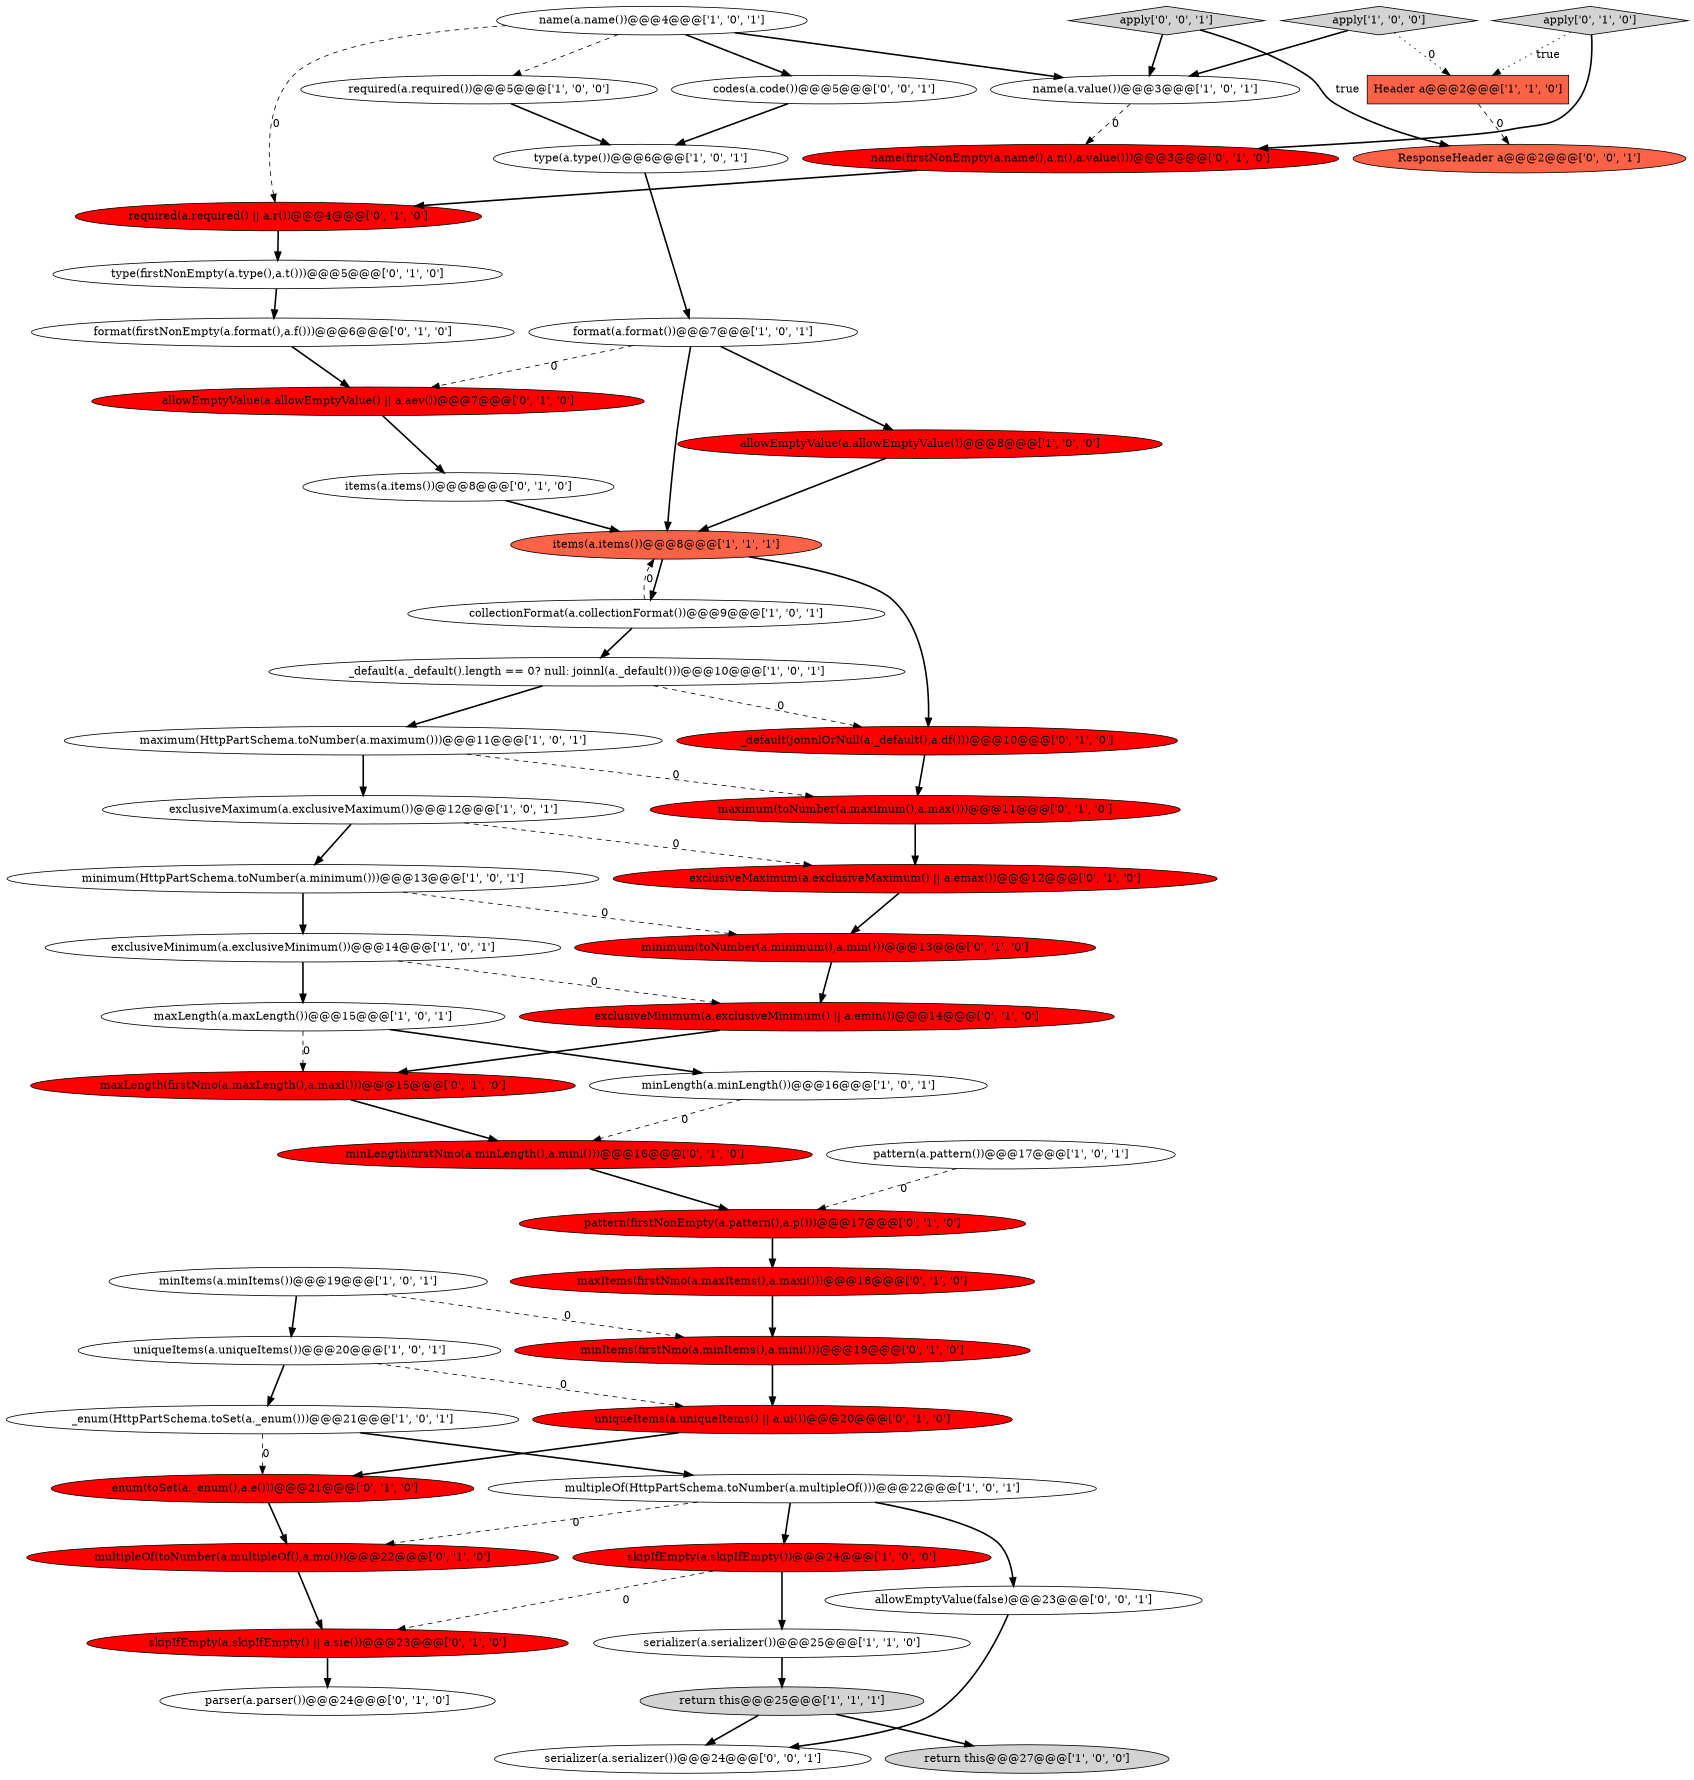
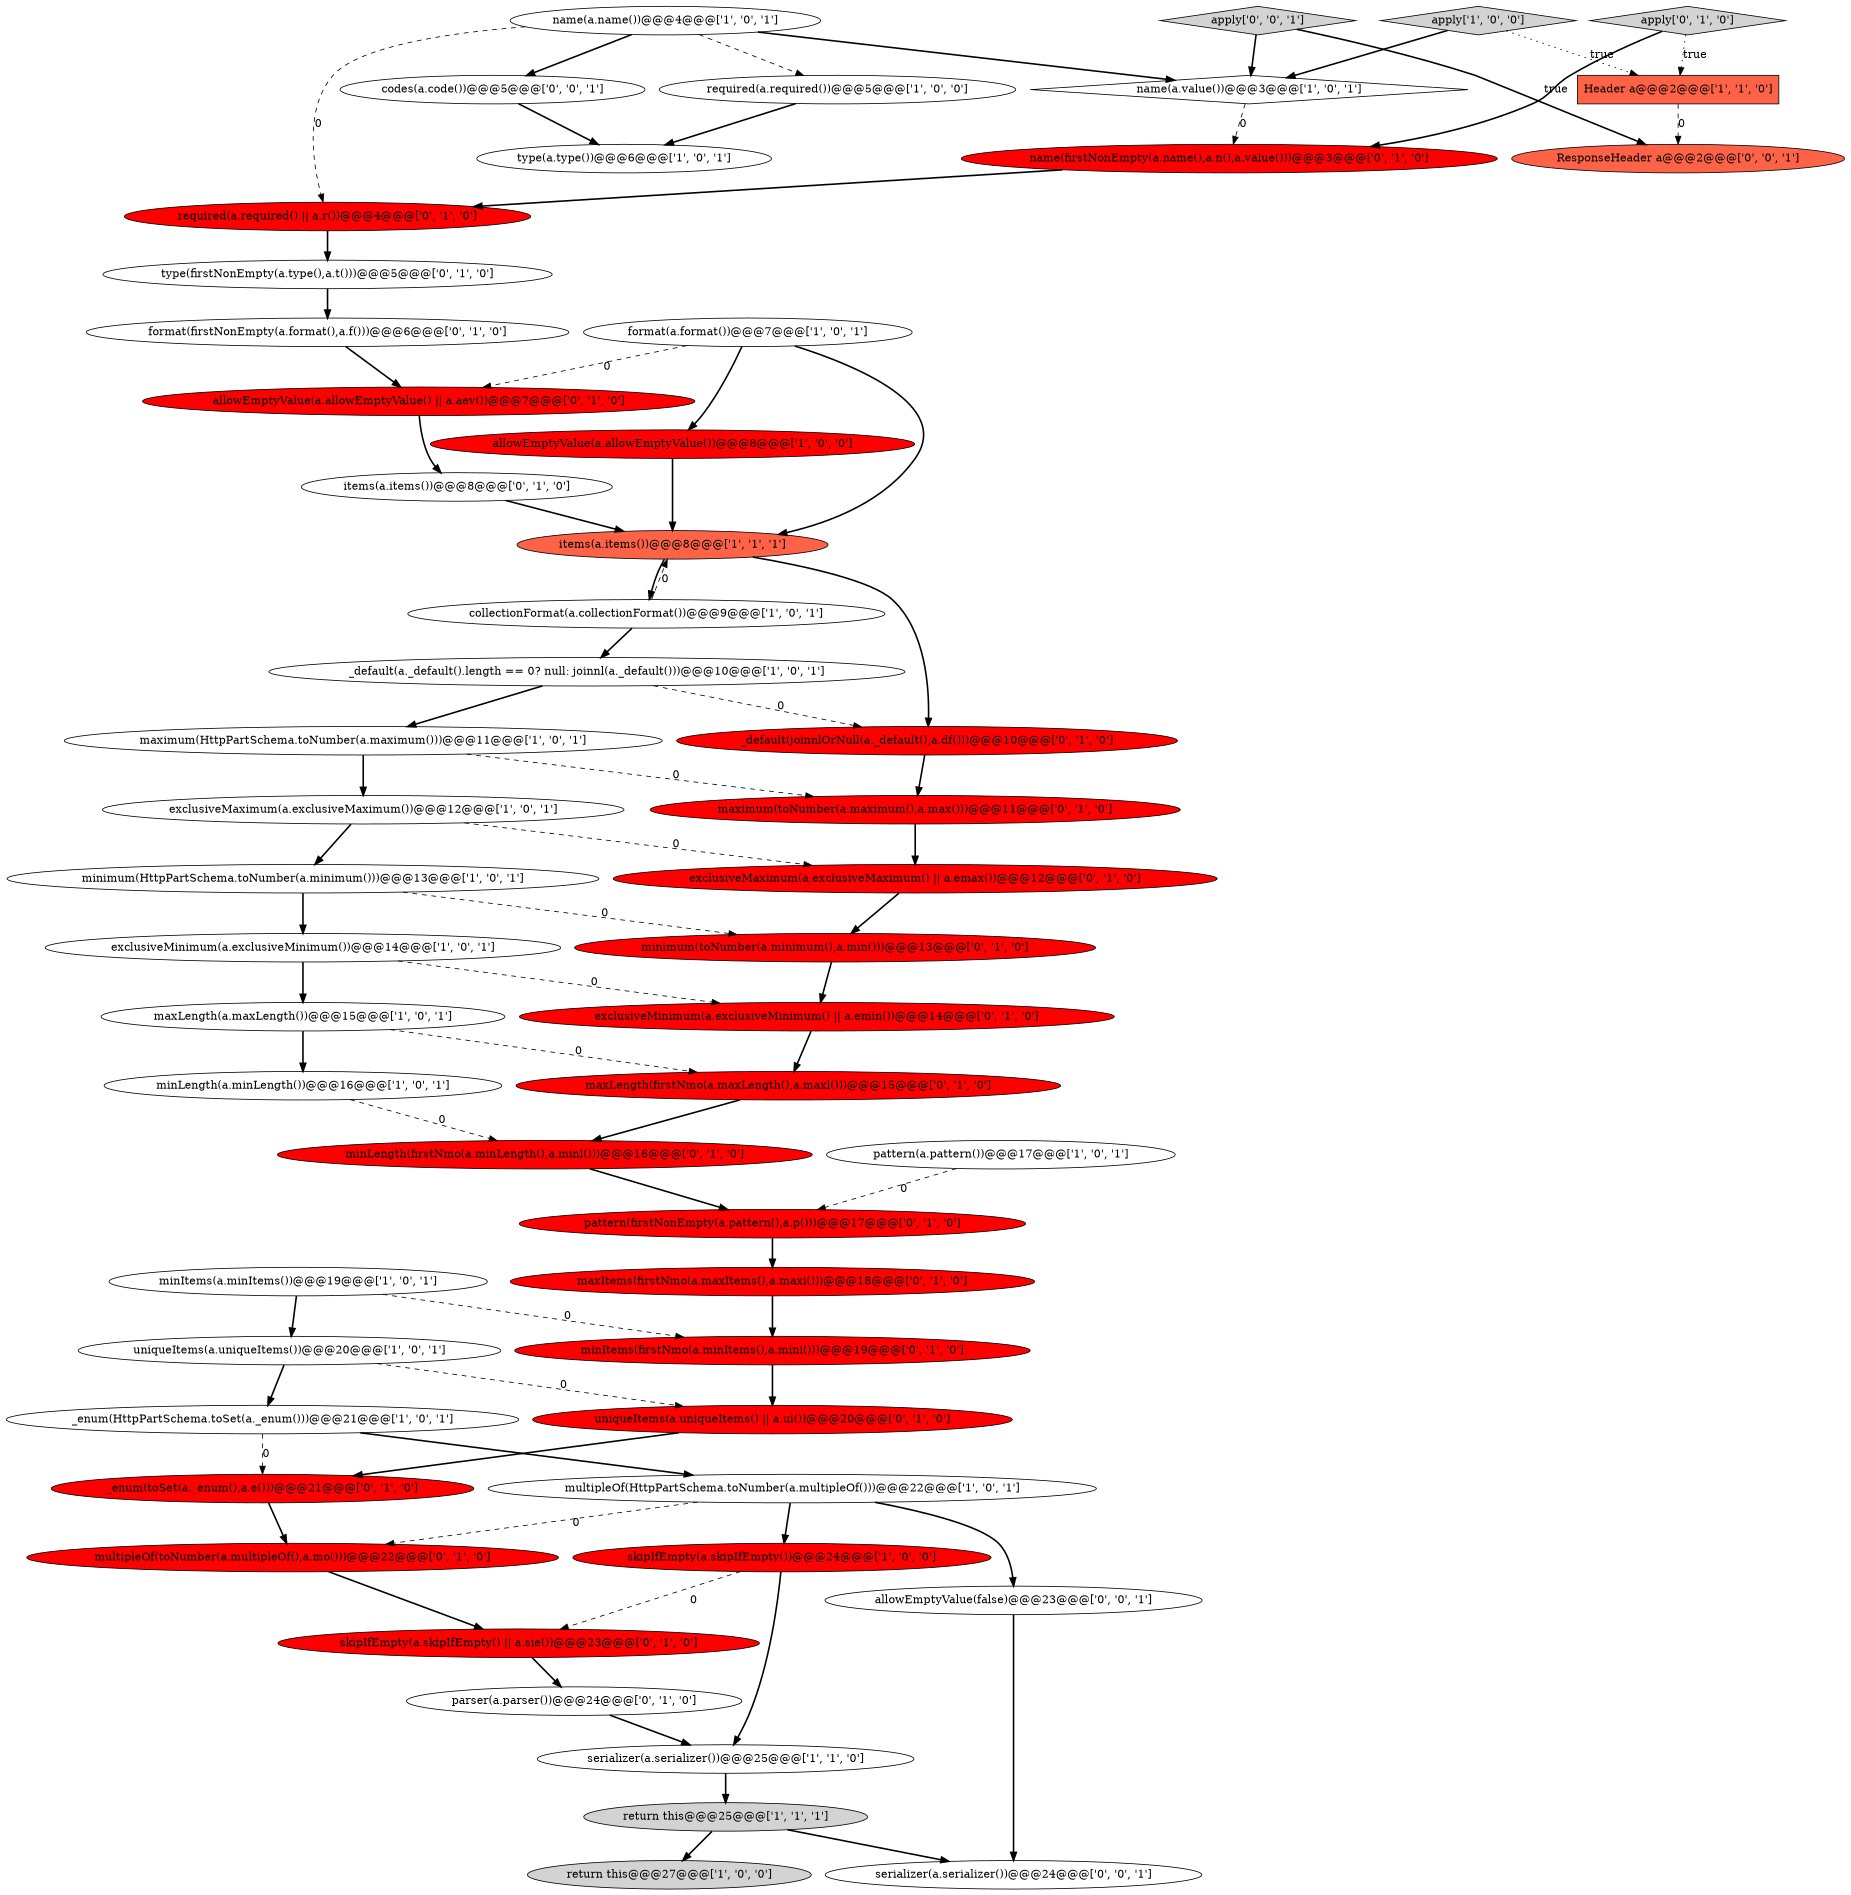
(1432, 55) -> (1602, 55)
(1145, 90) -> (1249, 90)
(666, 241) -> none
none -> (646, 1729)
